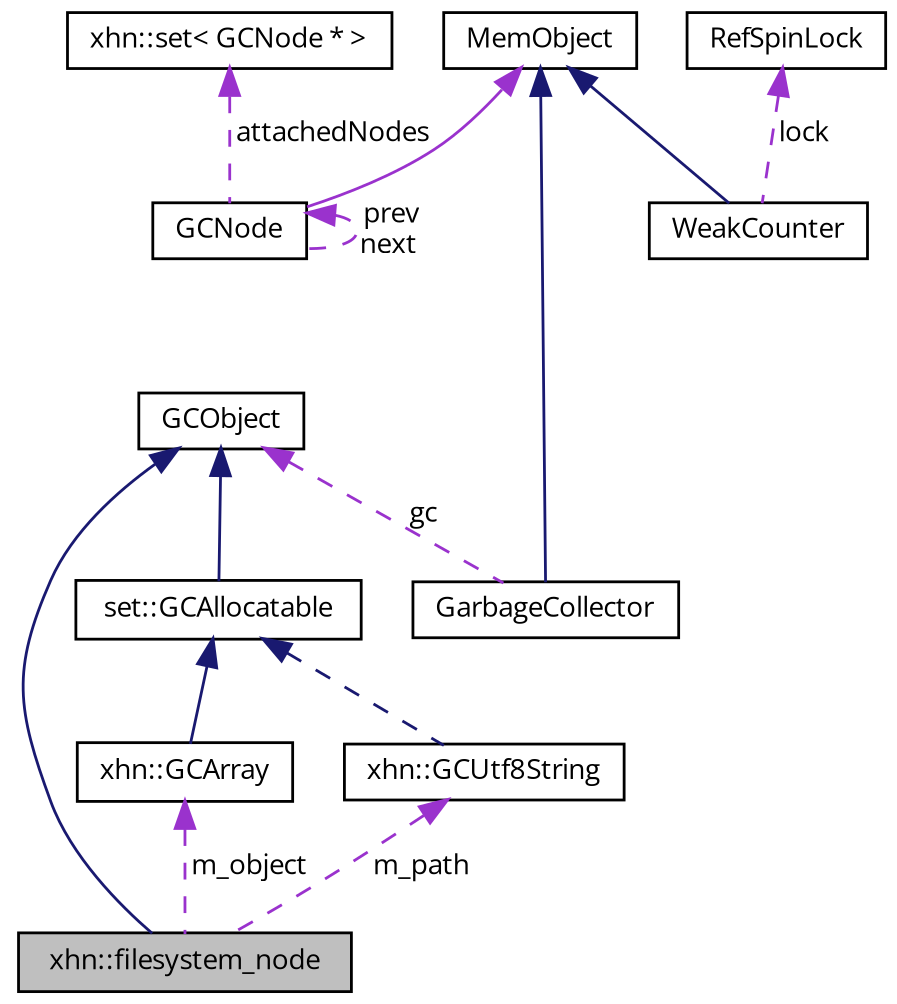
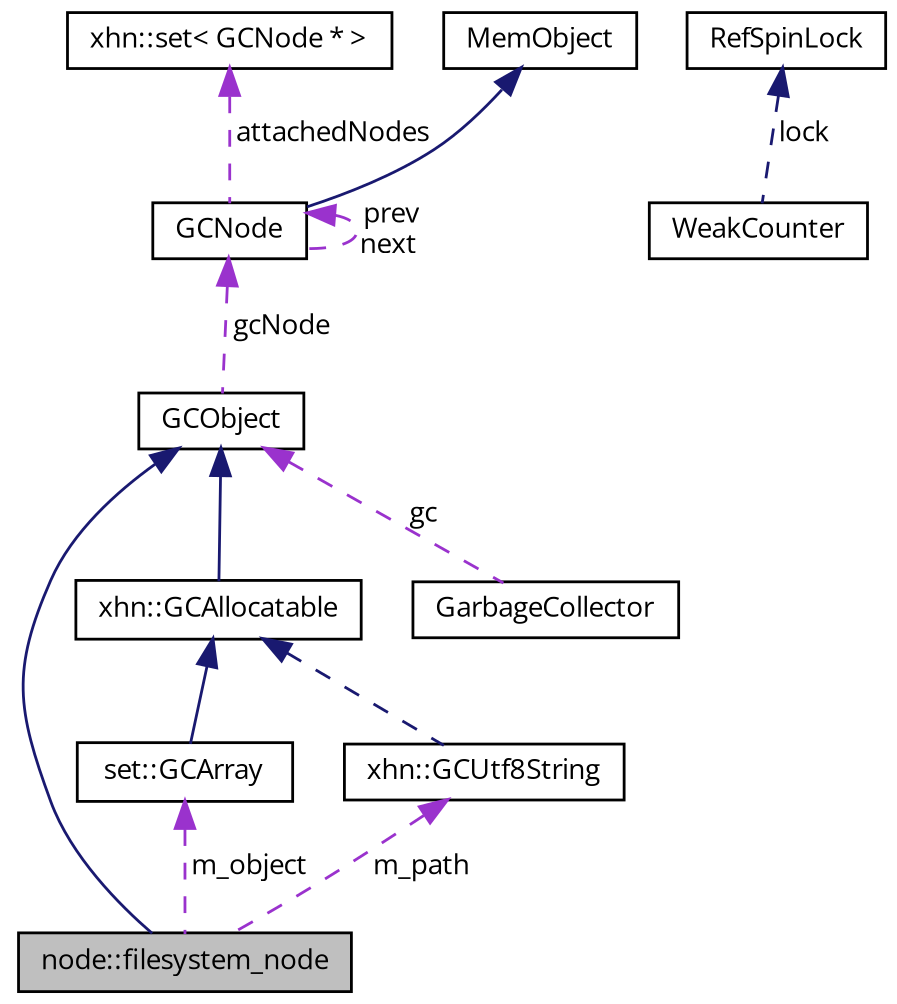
(660, 145) -> none
(770, 149) -> (770, 149)
(413, 162) -> (413, 162)
(543, 339) -> none
none -> (225, 340)
(219, 610) -> (219, 610)
(185, 772) -> (185, 772)
(185, 962) -> (185, 962)
